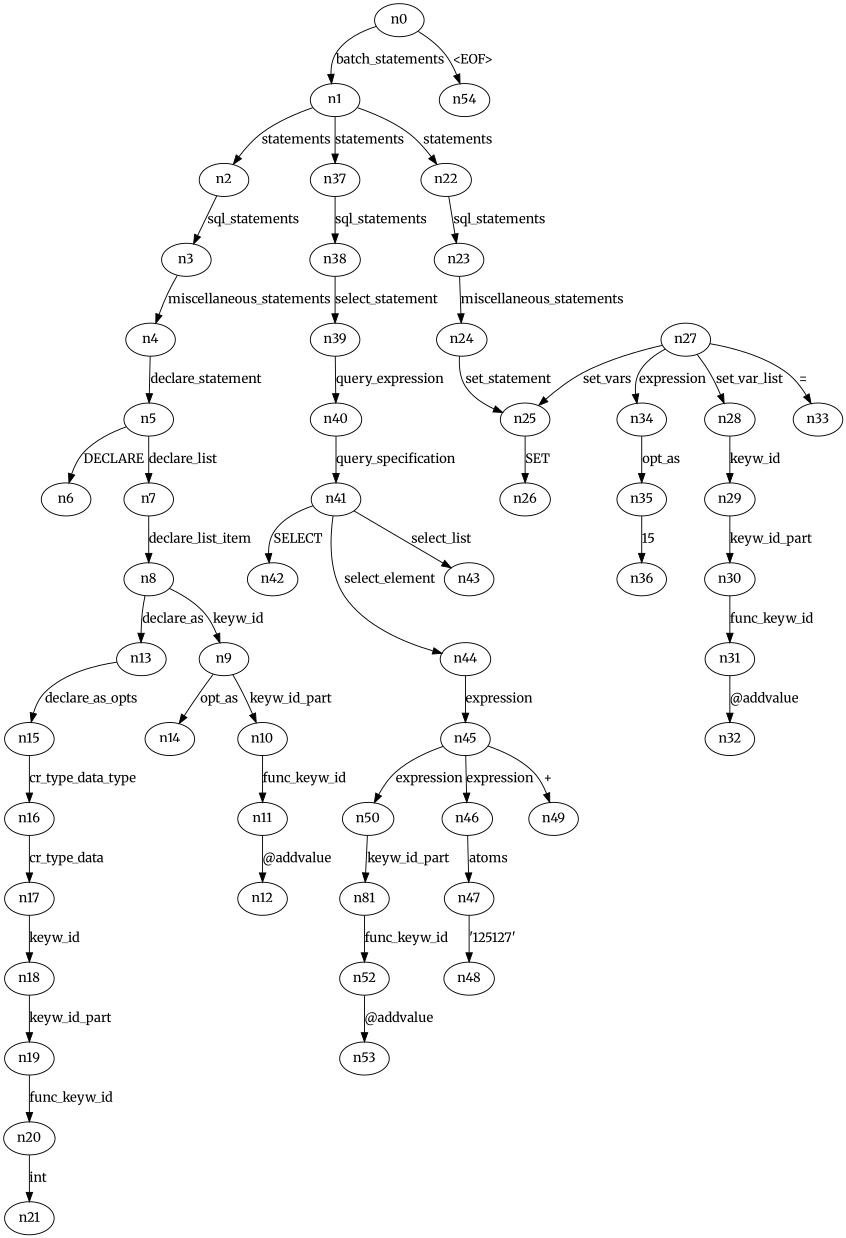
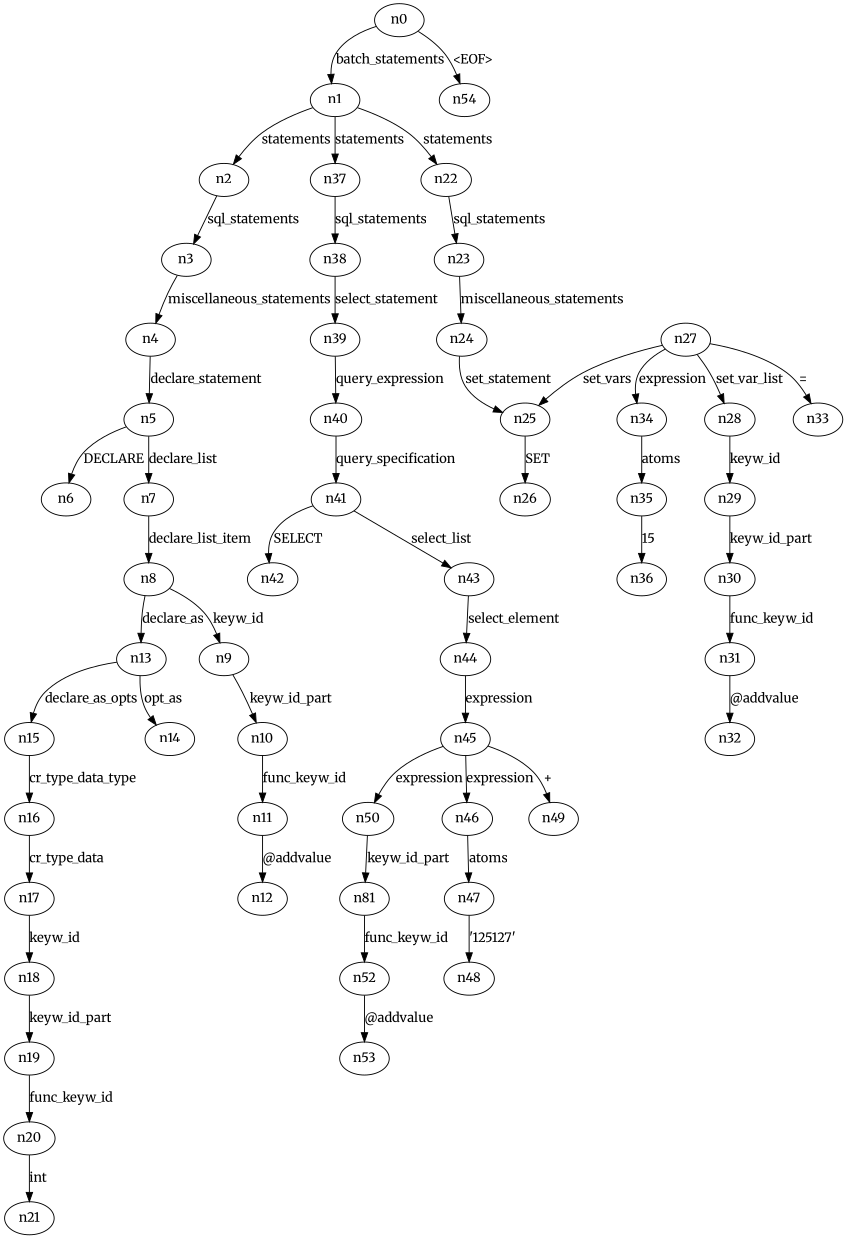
(661, 459) -> (661, 459)
(352, 605) -> (468, 615)
(198, 695) -> (142, 698)
